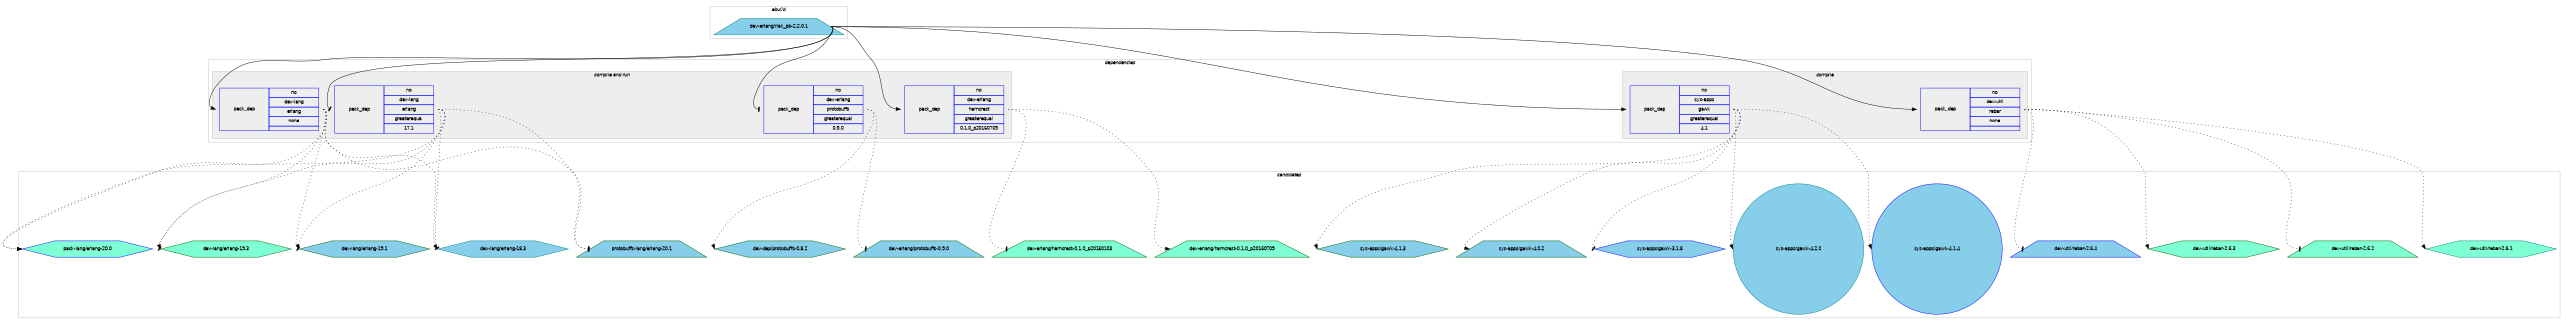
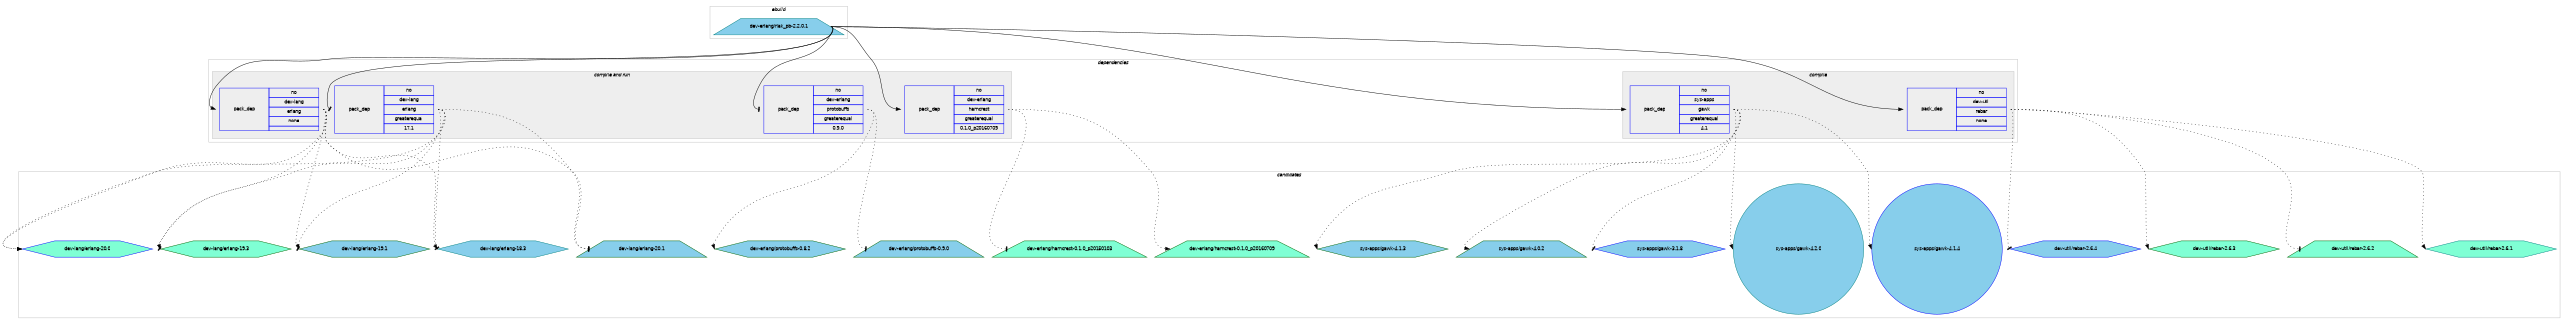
(87, 249) -> (87, 249)
(642, 249) -> (642, 249)
(780, 249) -> (780, 249)
(2076, 249) -> (2076, 249)
